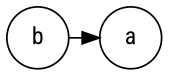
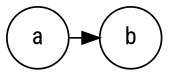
(75, 38) -> (75, 38)
